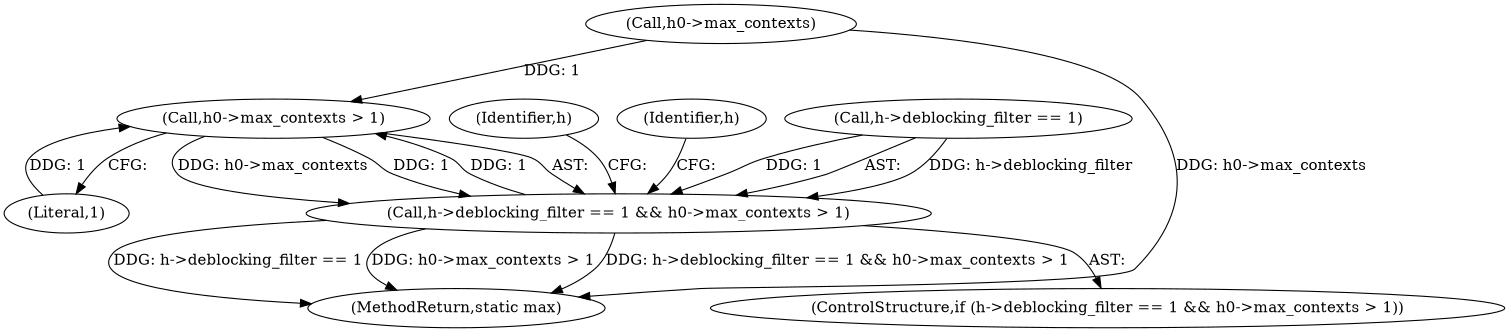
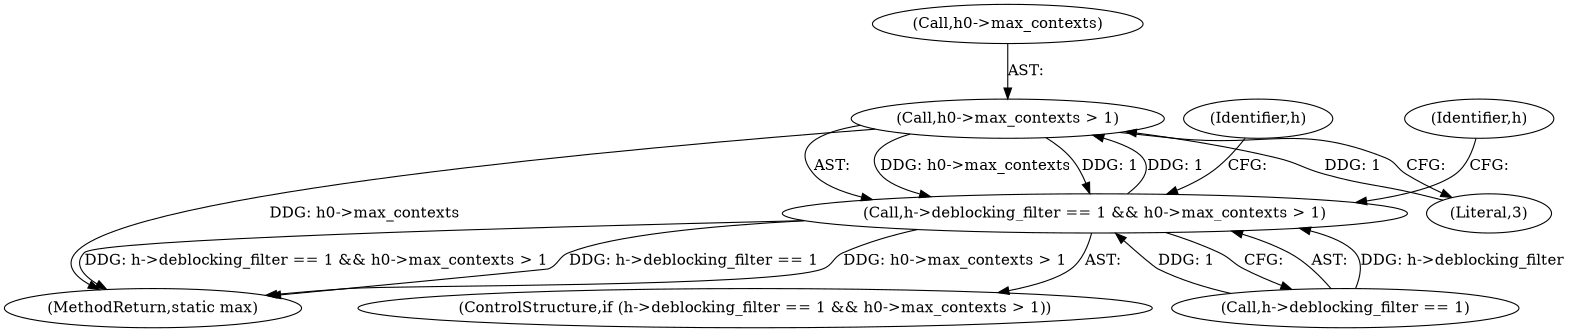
(552, 71) -> (1028, 71)
(67, 213) -> (1489, 213)
none -> (1225, 256)
(1110, 275) -> (450, 170)
